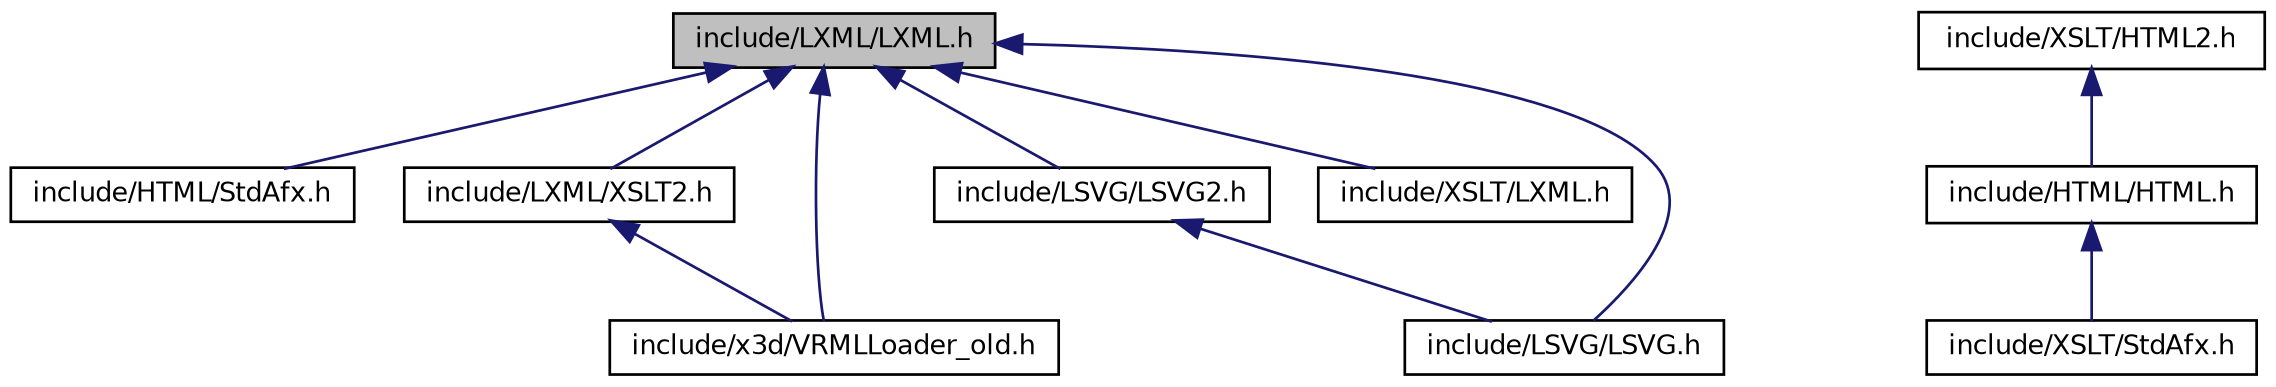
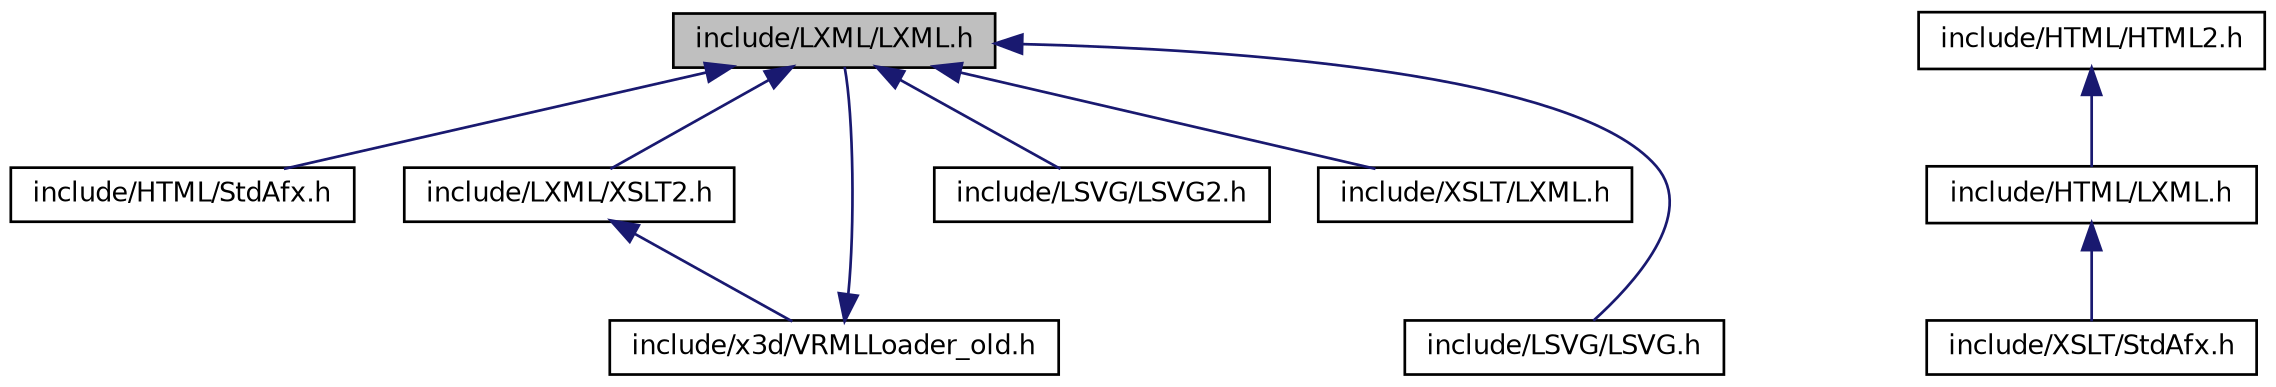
(2092, 41) -> (2092, 41)
(2092, 195) -> (2092, 195)
(816, 208) -> (852, 180)
(1346, 275) -> none
